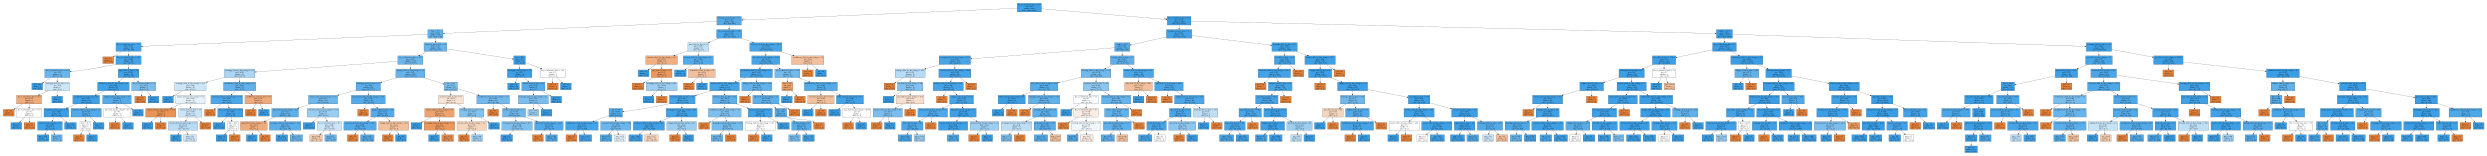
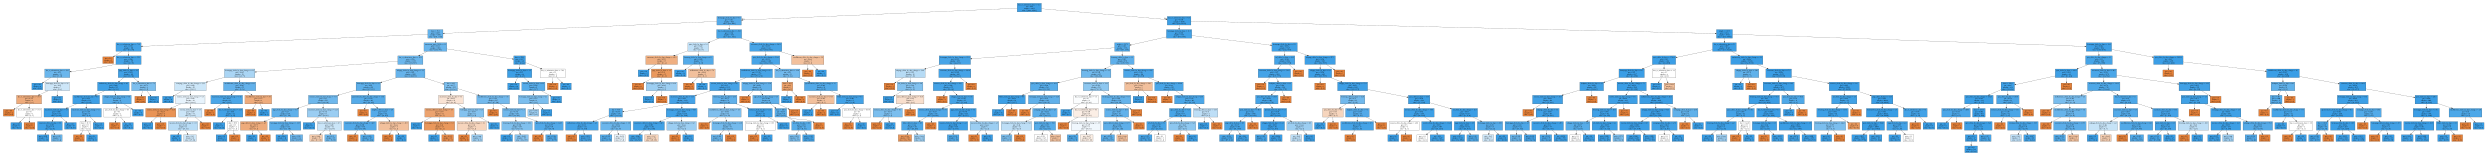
none -> (522, 138)
(905, 138) -> (905, 138)
(1041, 138) -> (1041, 138)
(1364, 138) -> none
(1502, 138) -> (1502, 138)
